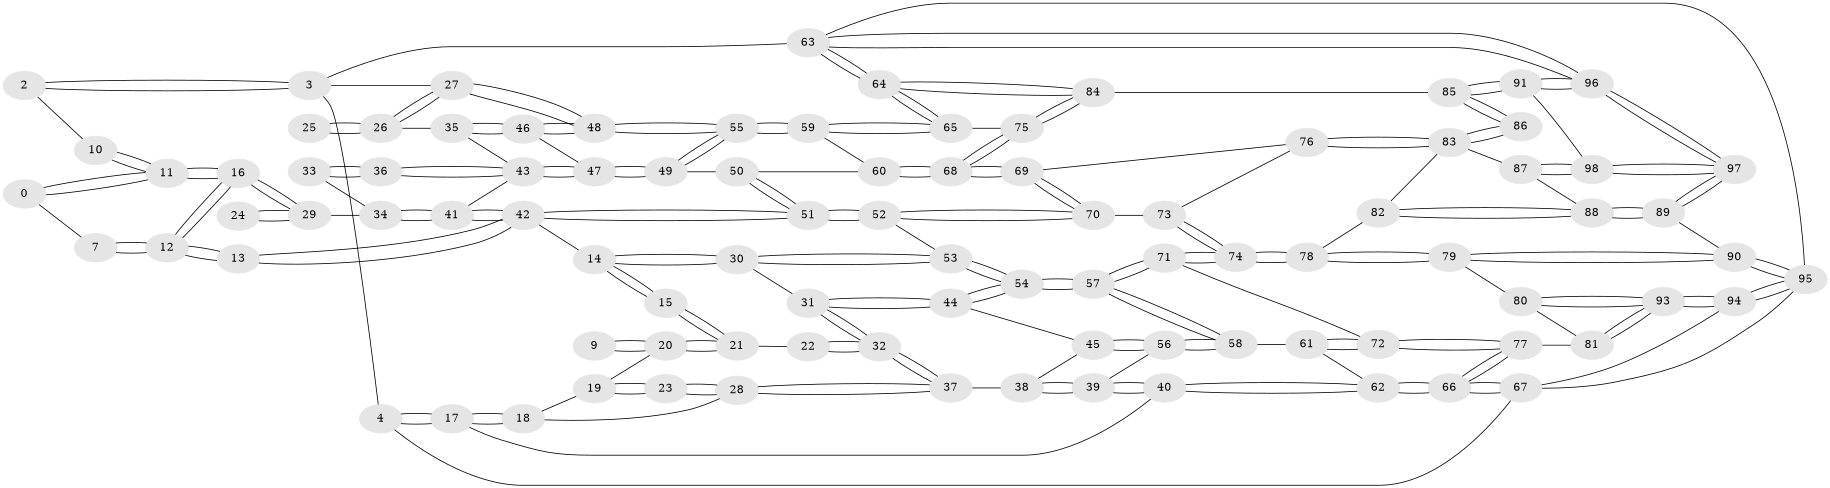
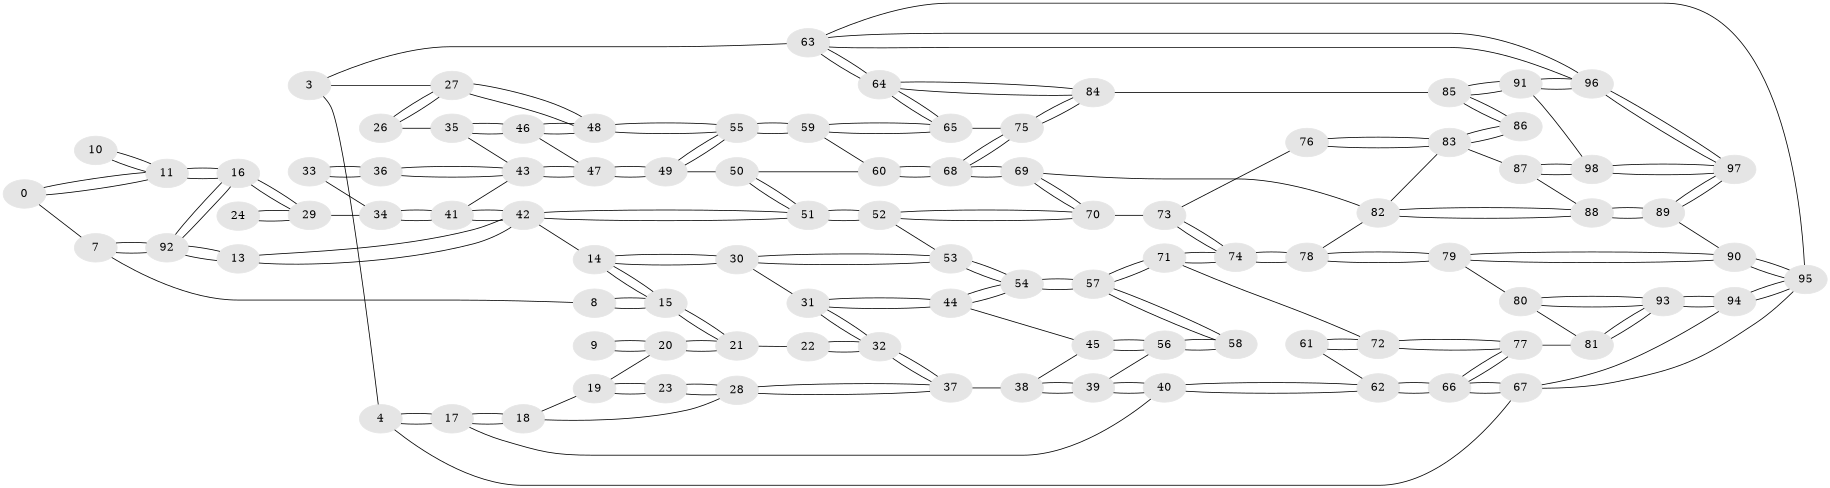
(25, 86) -> none
(310, 128) -> none
(1164, 157) -> (1203, 179)
(167, 248) -> (167, 248)
none -> (595, 303)
(1272, 344) -> none
